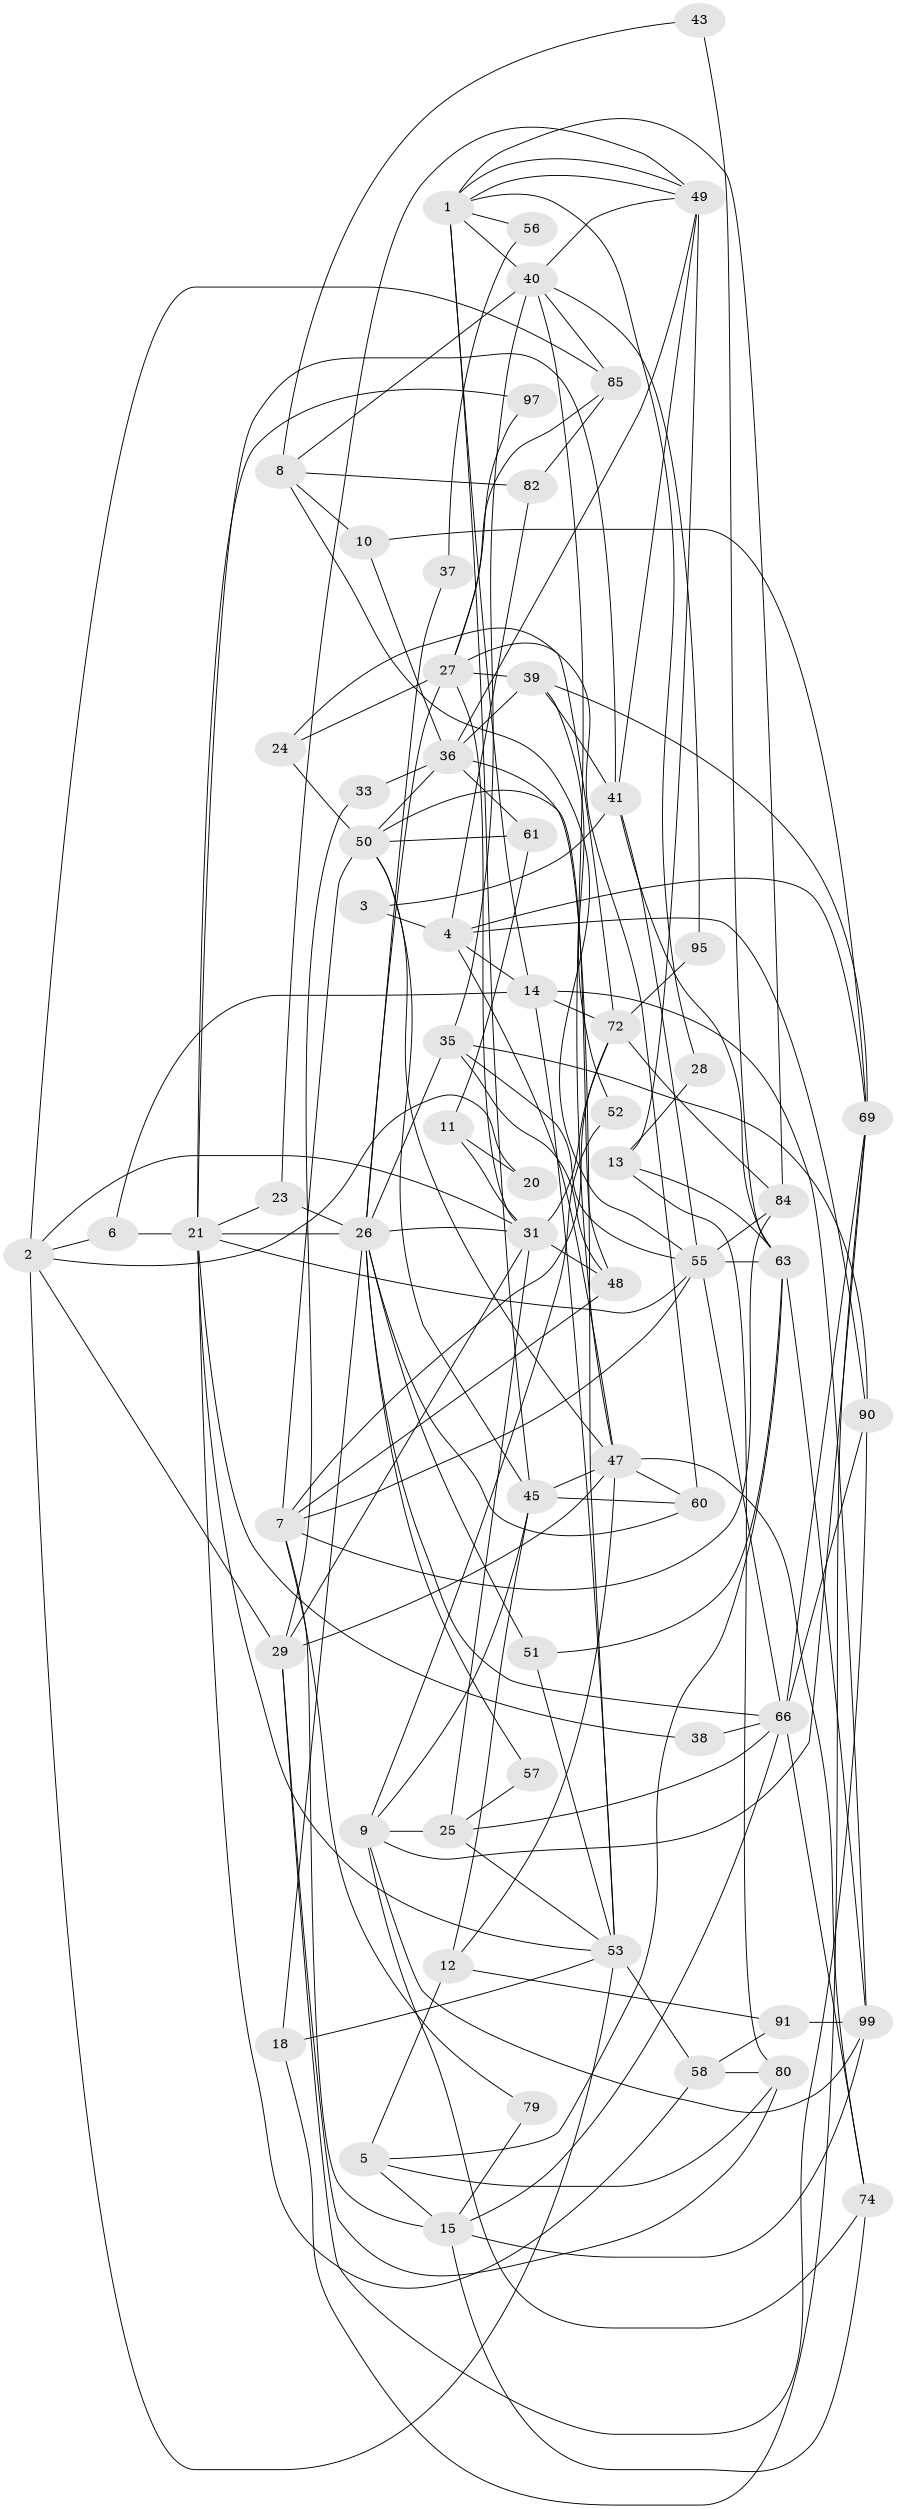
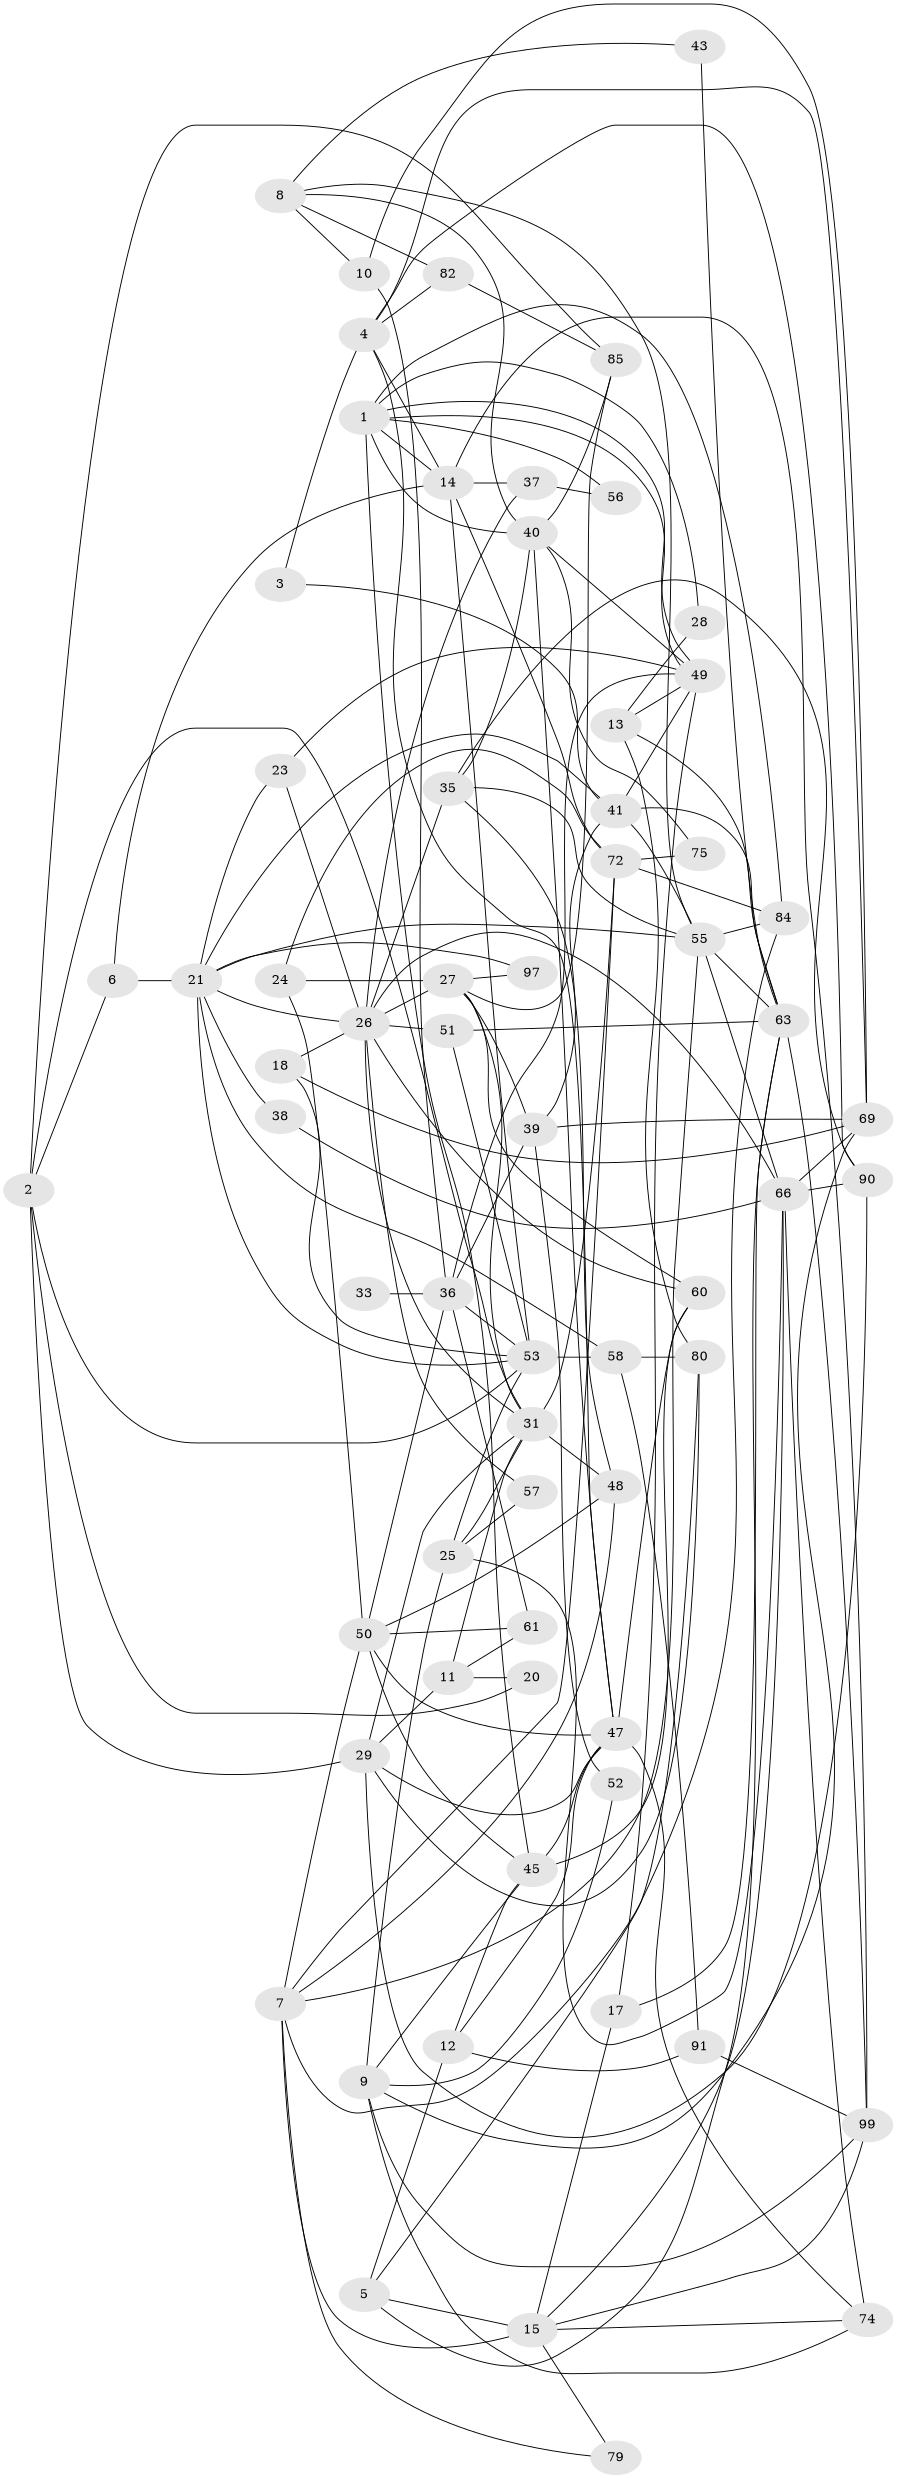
none -> (490, 483)
(700, 949) -> (700, 854)
(309, 1282) -> (402, 1721)
none -> (616, 2011)
